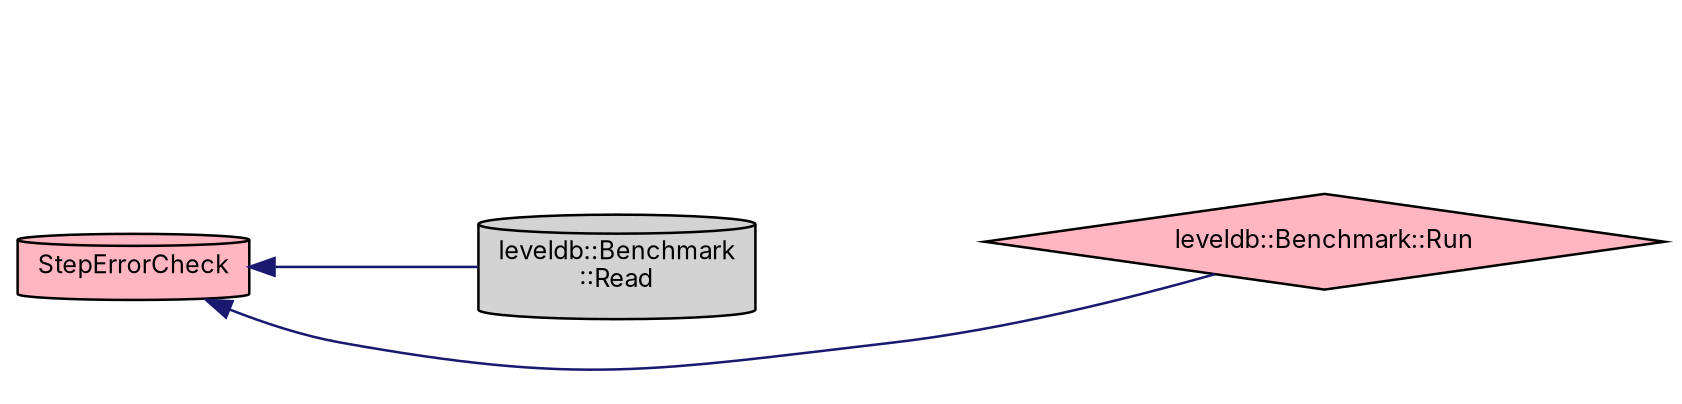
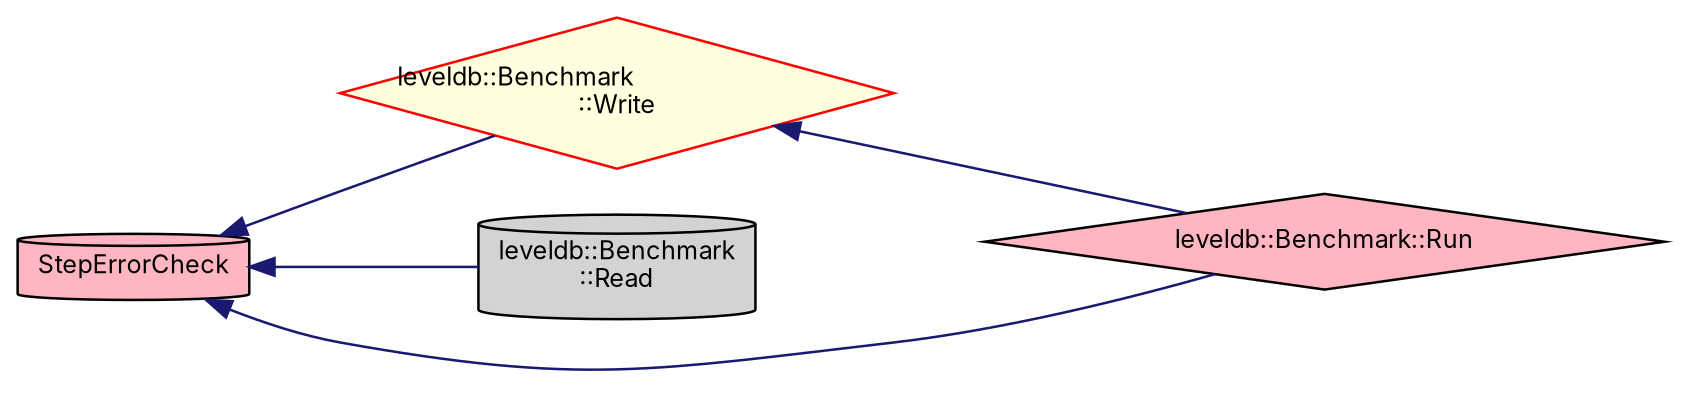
none -> (617, 93)
